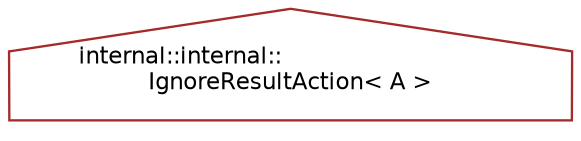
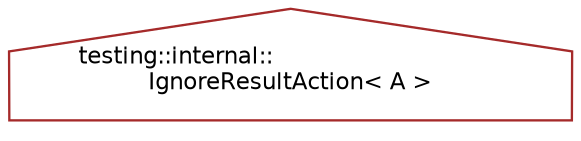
(291, 70) -> (291, 70)
